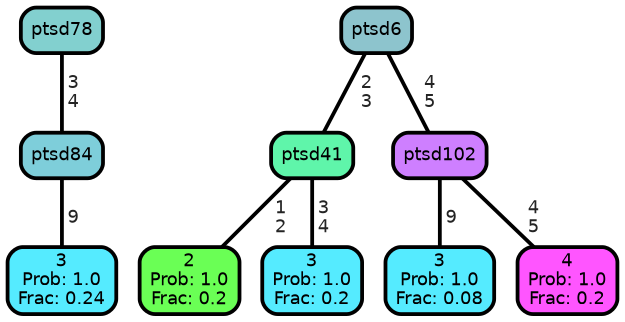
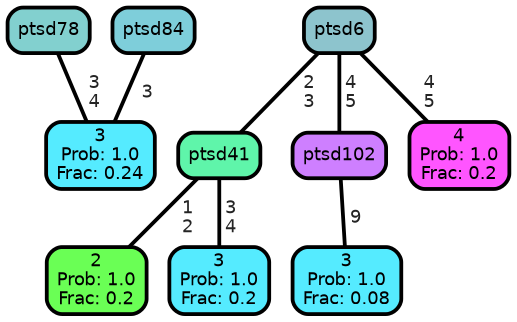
(62, 93) -> (72, 88)
(498, 213) -> (394, 88)
(71, 218) -> (145, 93)
